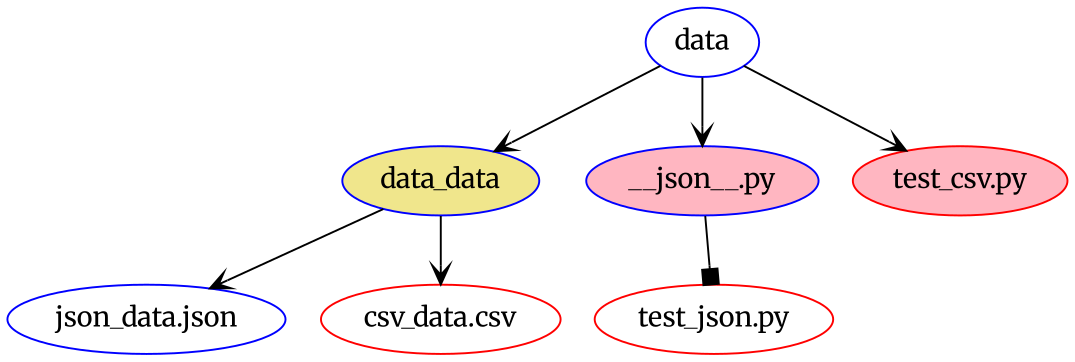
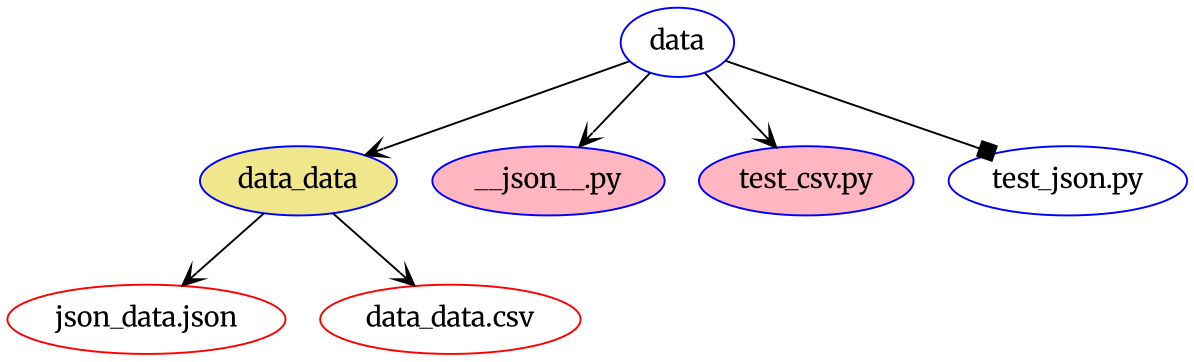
(960, 181) -> (806, 181)
(707, 241) -> (851, 104)
(146, 319) -> (146, 319)
(441, 319) -> (450, 319)
(714, 319) -> (1068, 181)
